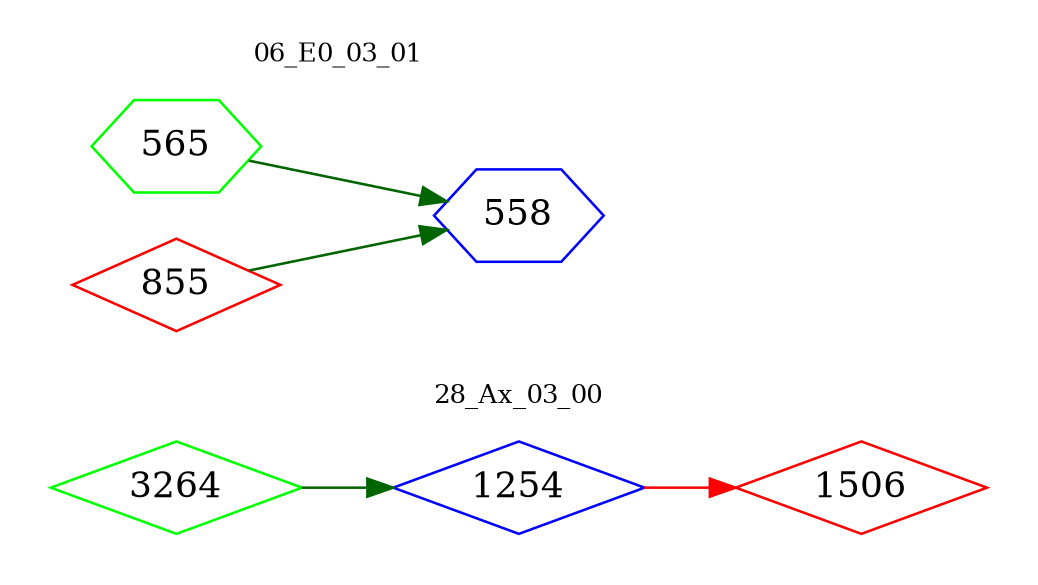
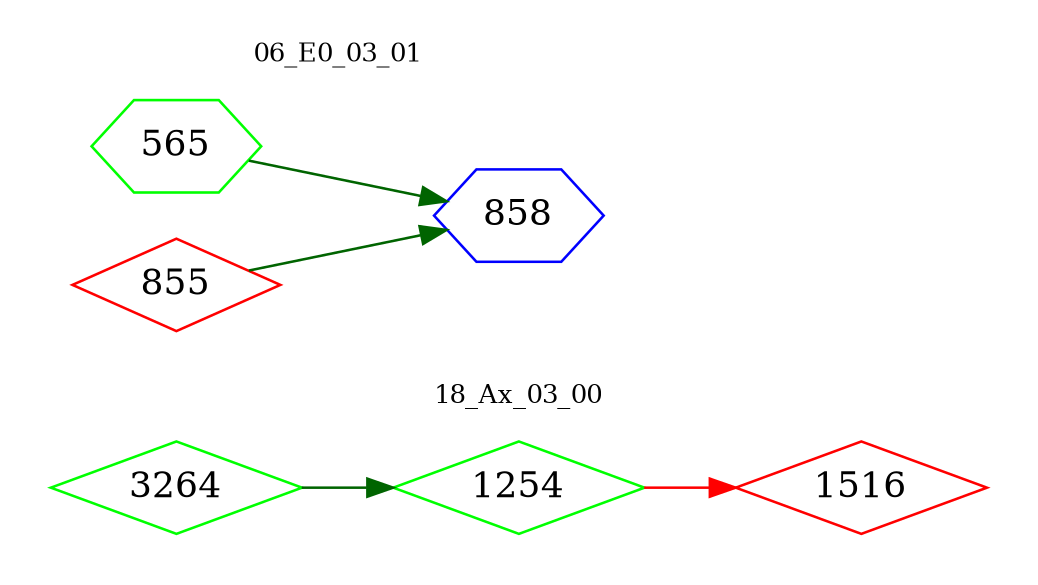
(519, 216) -> (519, 216)
(519, 397) -> (519, 397)
(519, 488) -> (519, 488)
(861, 488) -> (861, 488)
